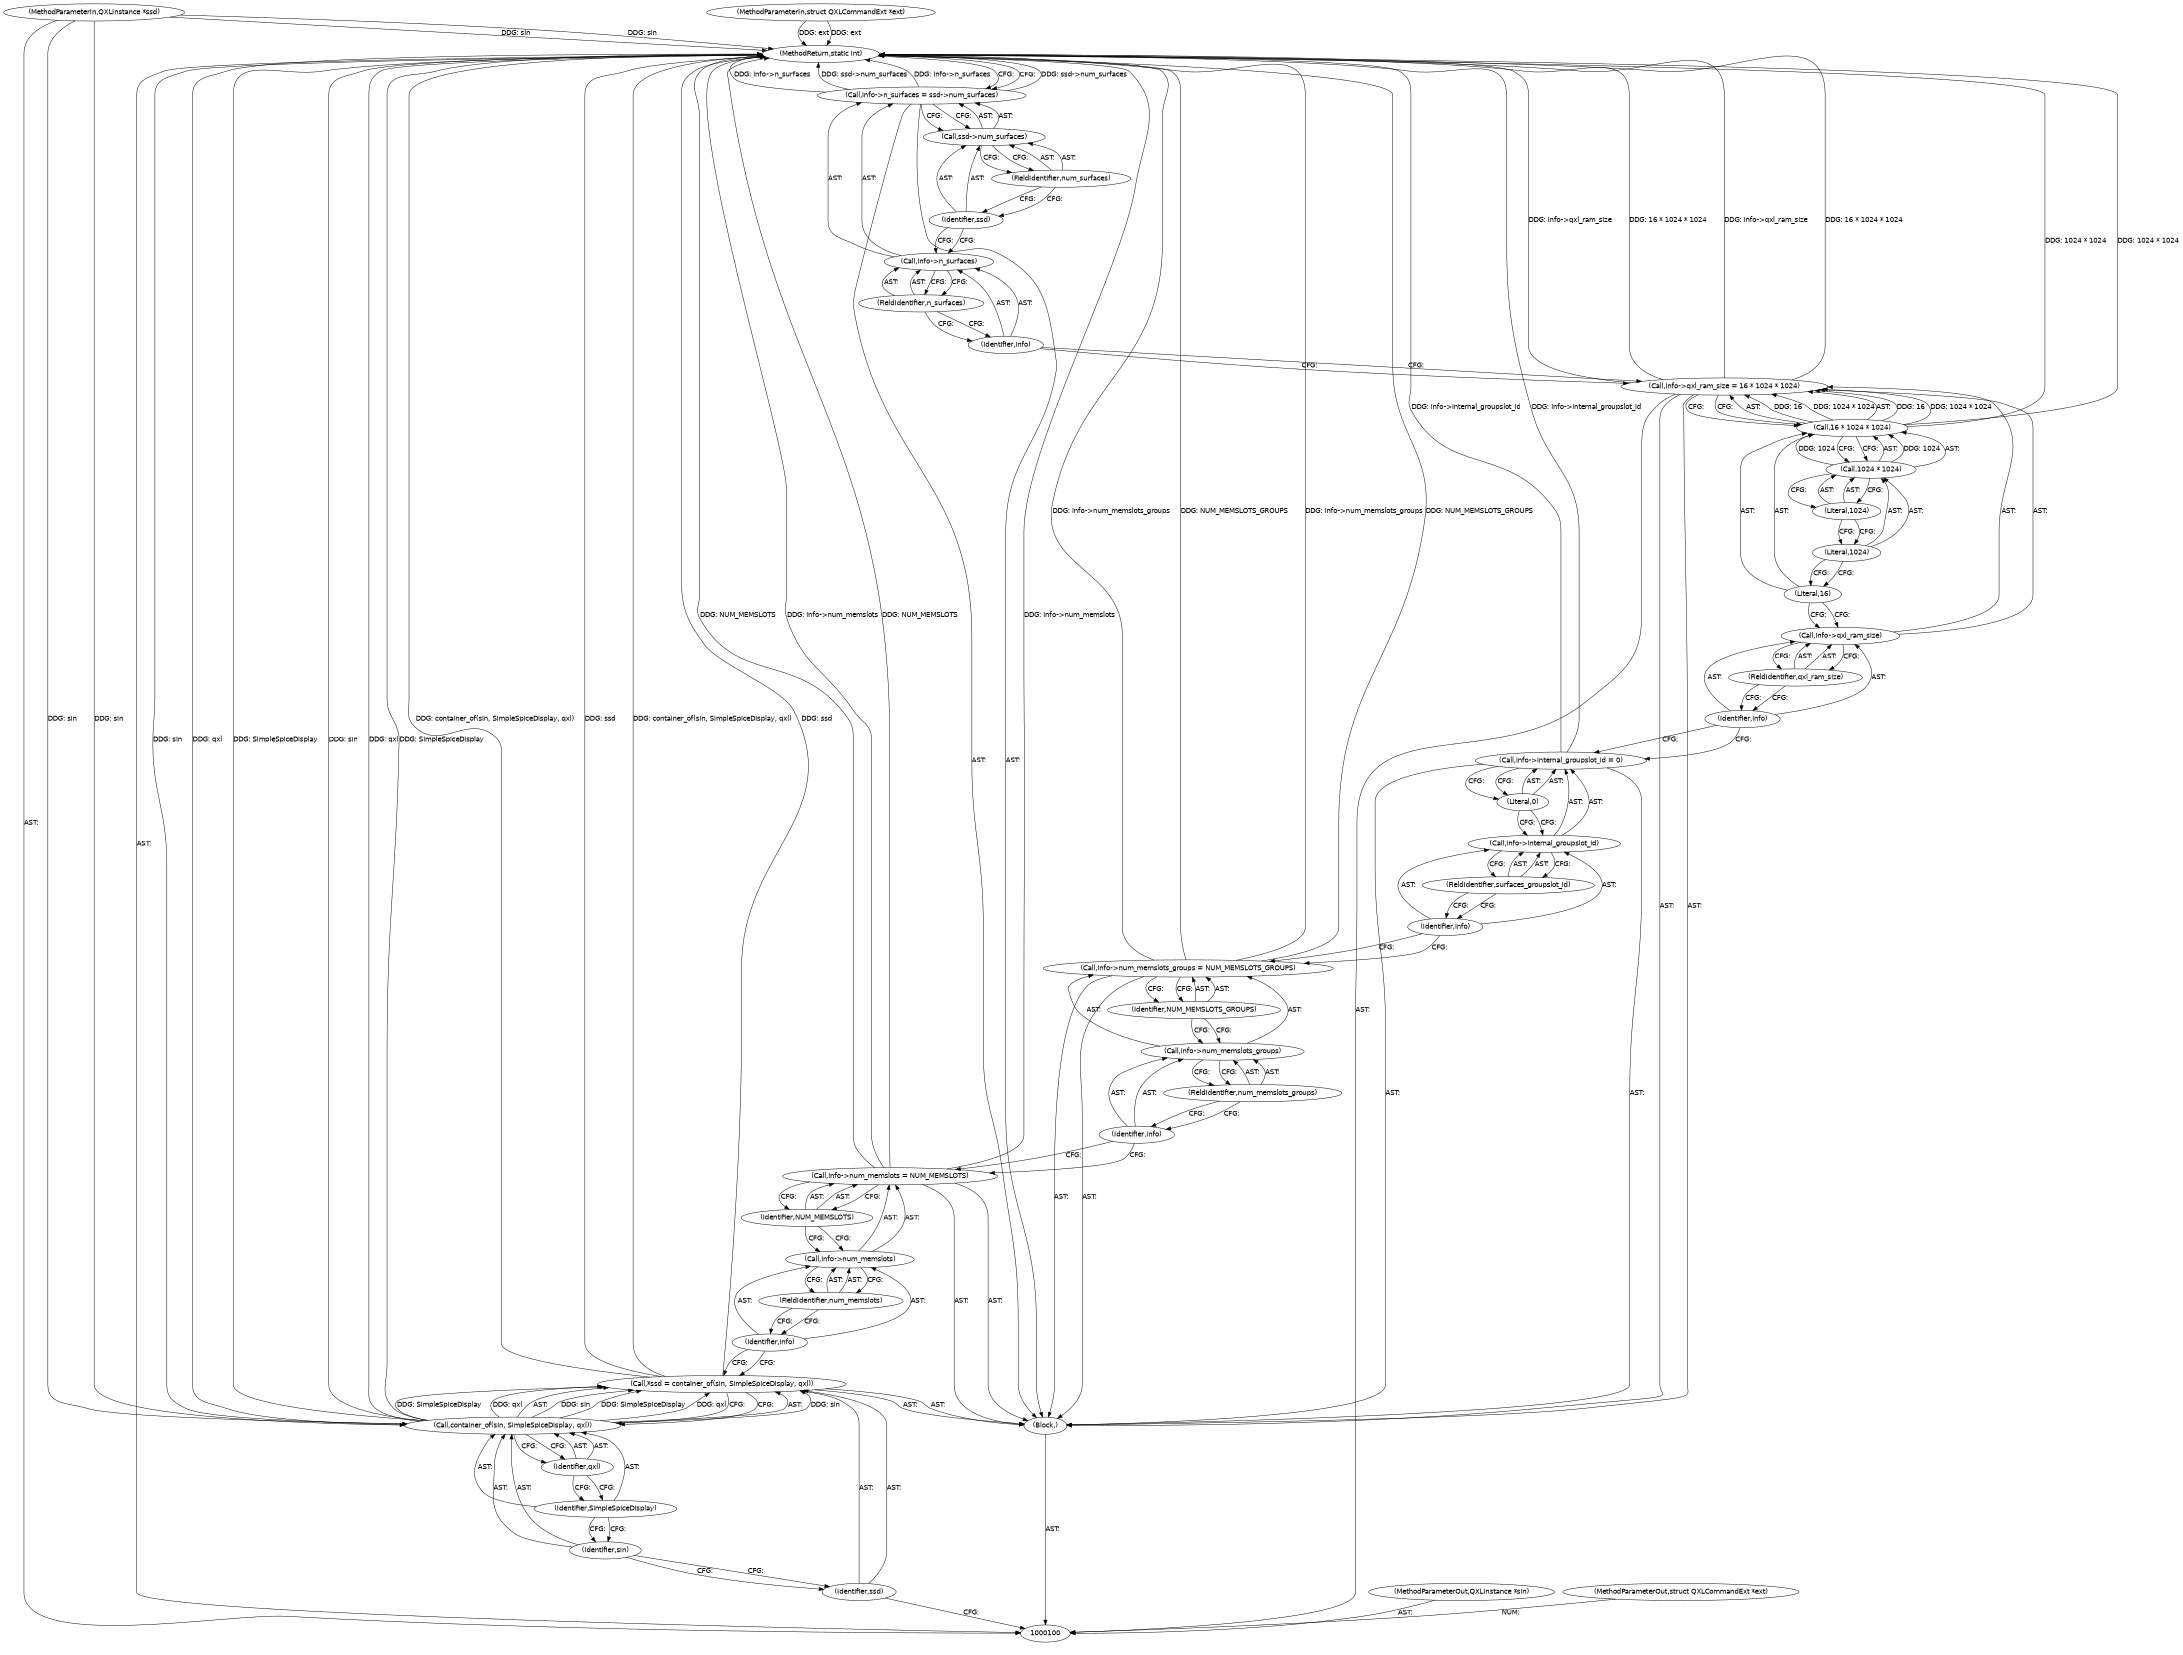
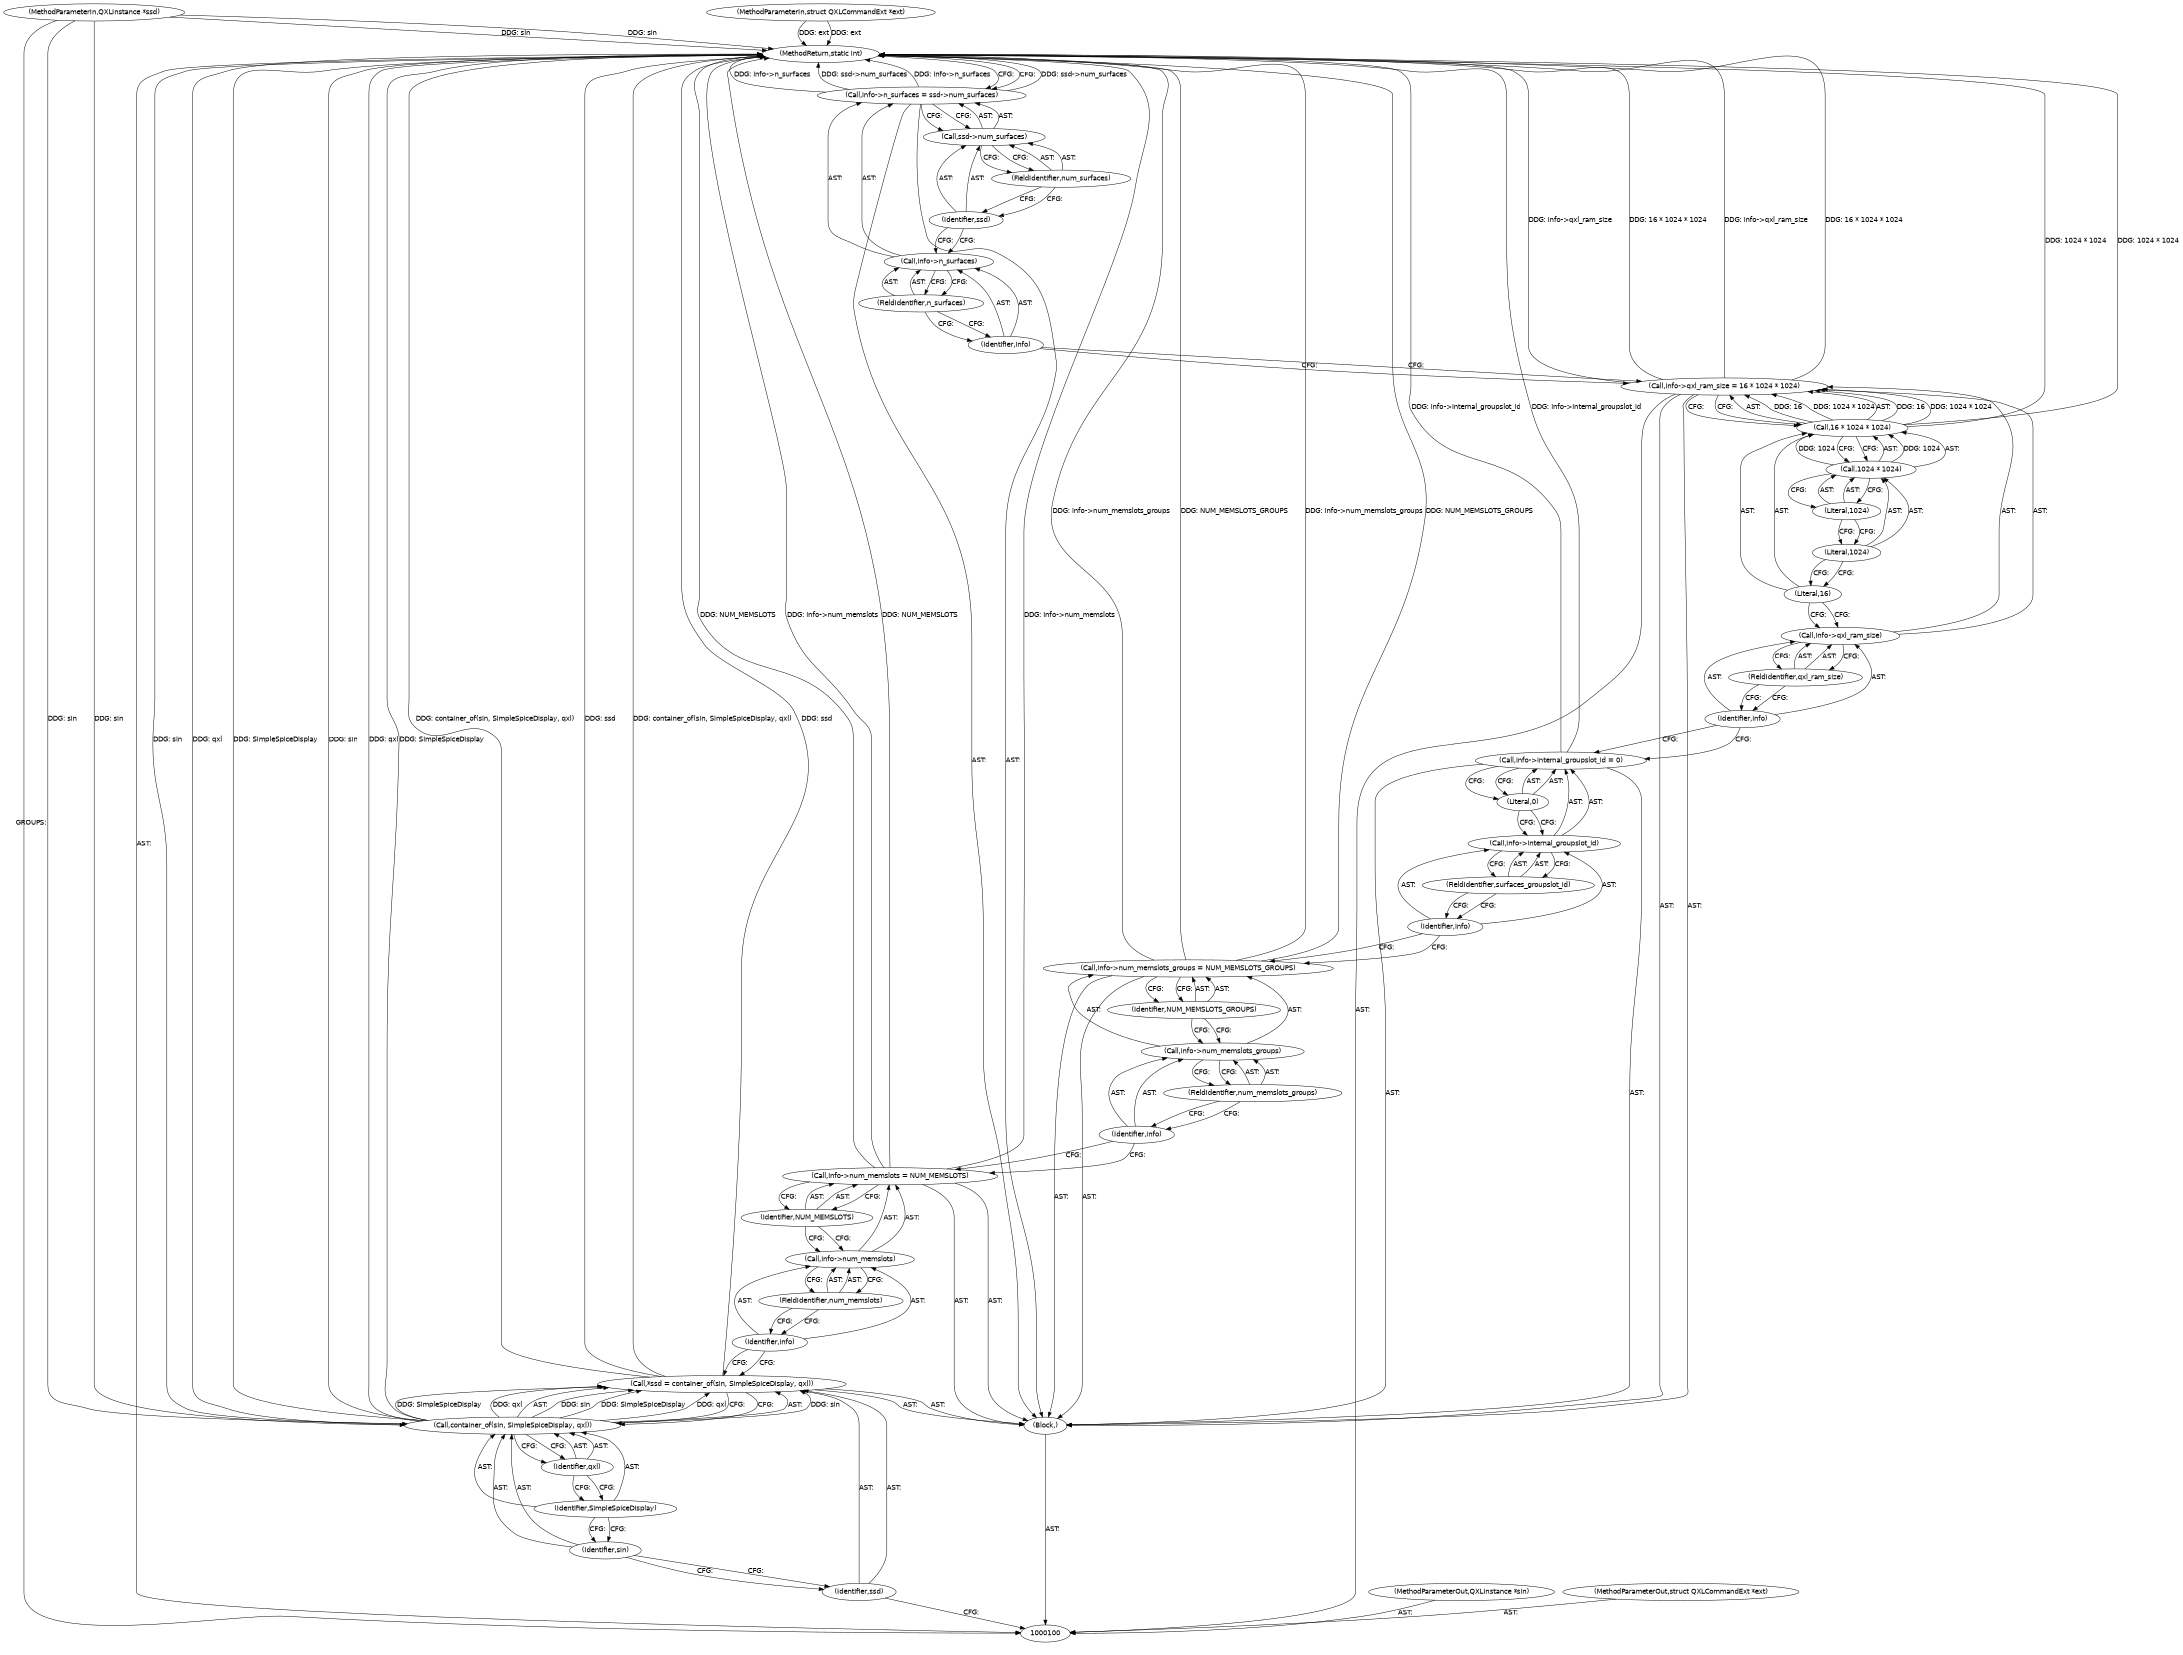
(32, 823) -> (32, 823)
(1512, 1613) -> (1512, 1613)
